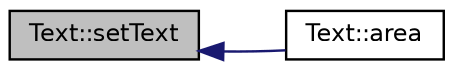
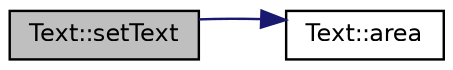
(254, 51) -> (230, 19)
